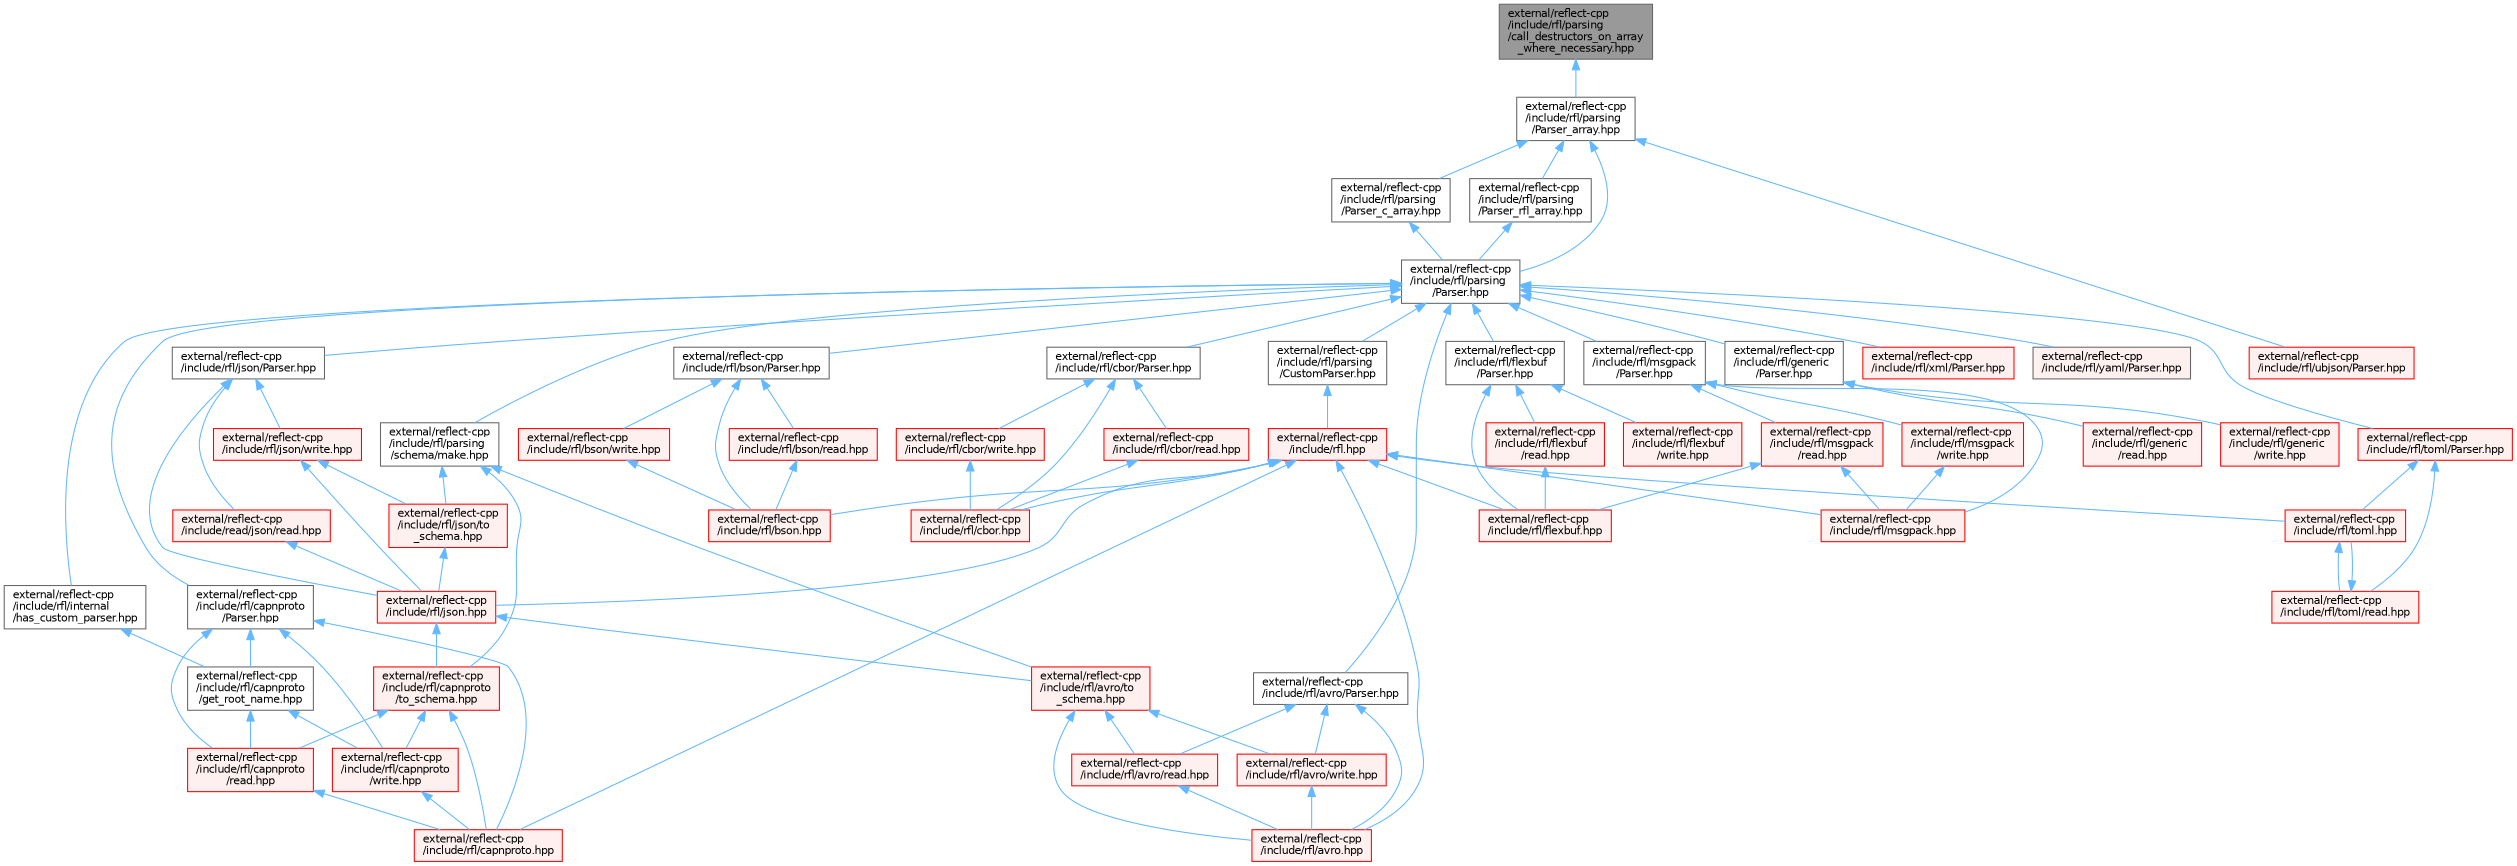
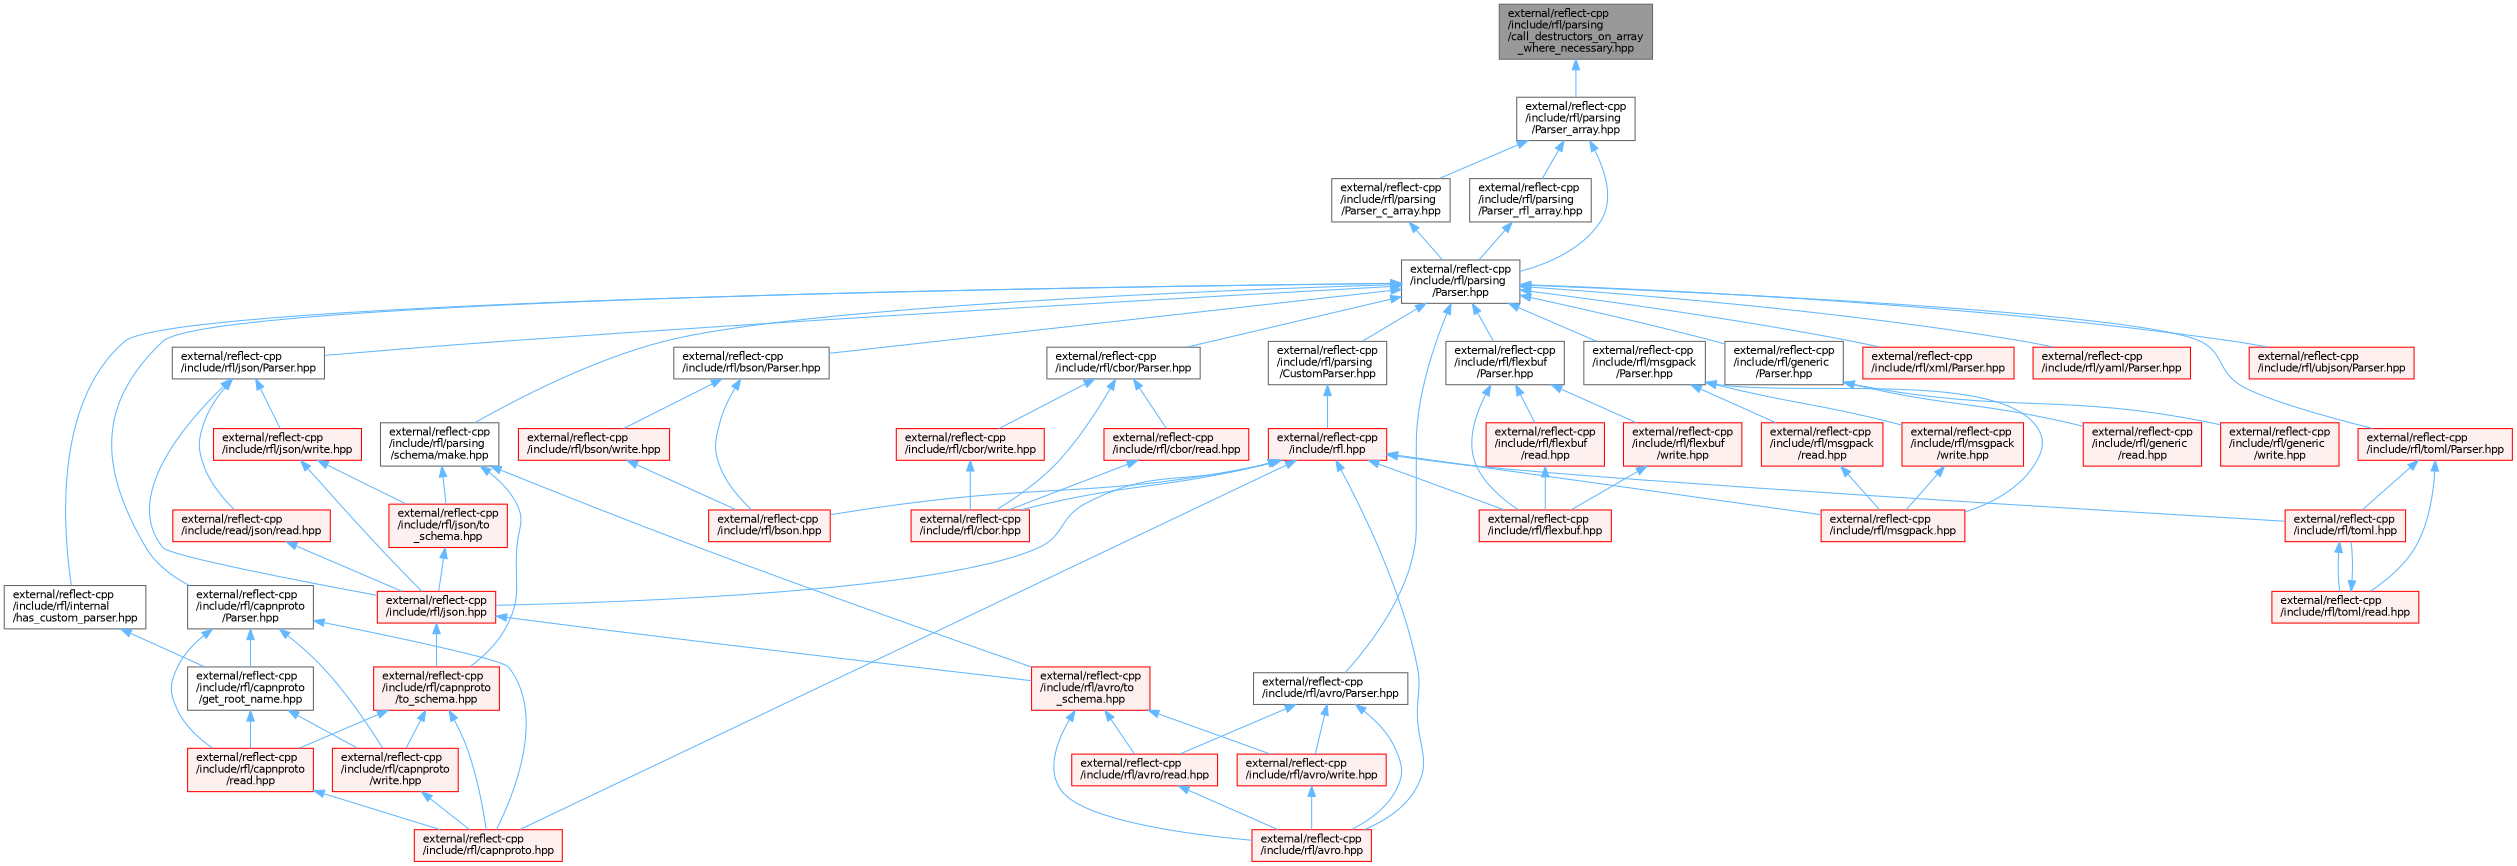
(1965, 245) -> (1900, 306)
(2112, 363) -> (2112, 363)
(803, 444) -> none
(1644, 497) -> (1603, 492)
